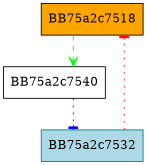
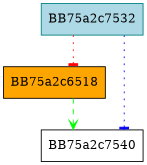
(92, 19) -> (54, 83)
(73, 112) -> (124, 80)
